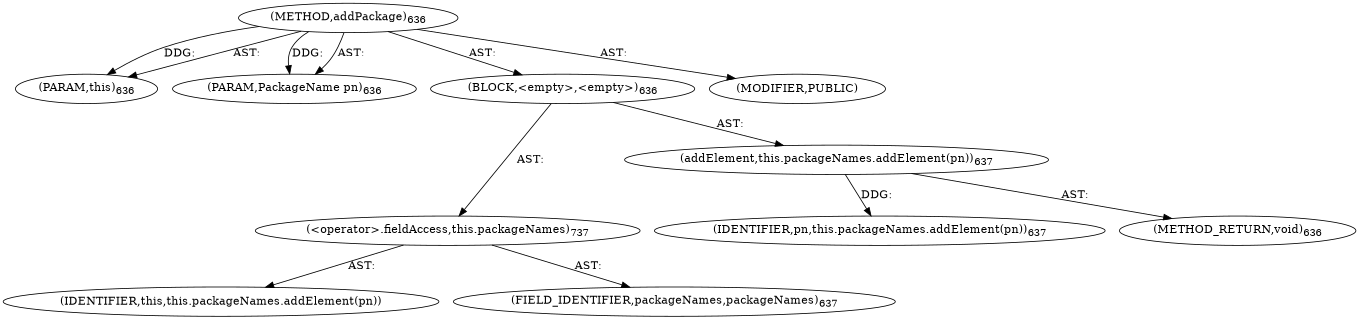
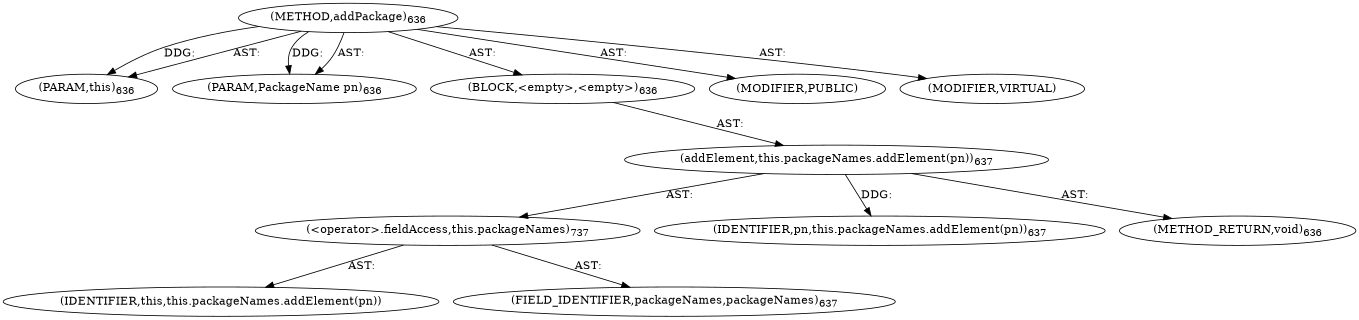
none -> (992, 89)
(508, 157) -> (646, 195)
